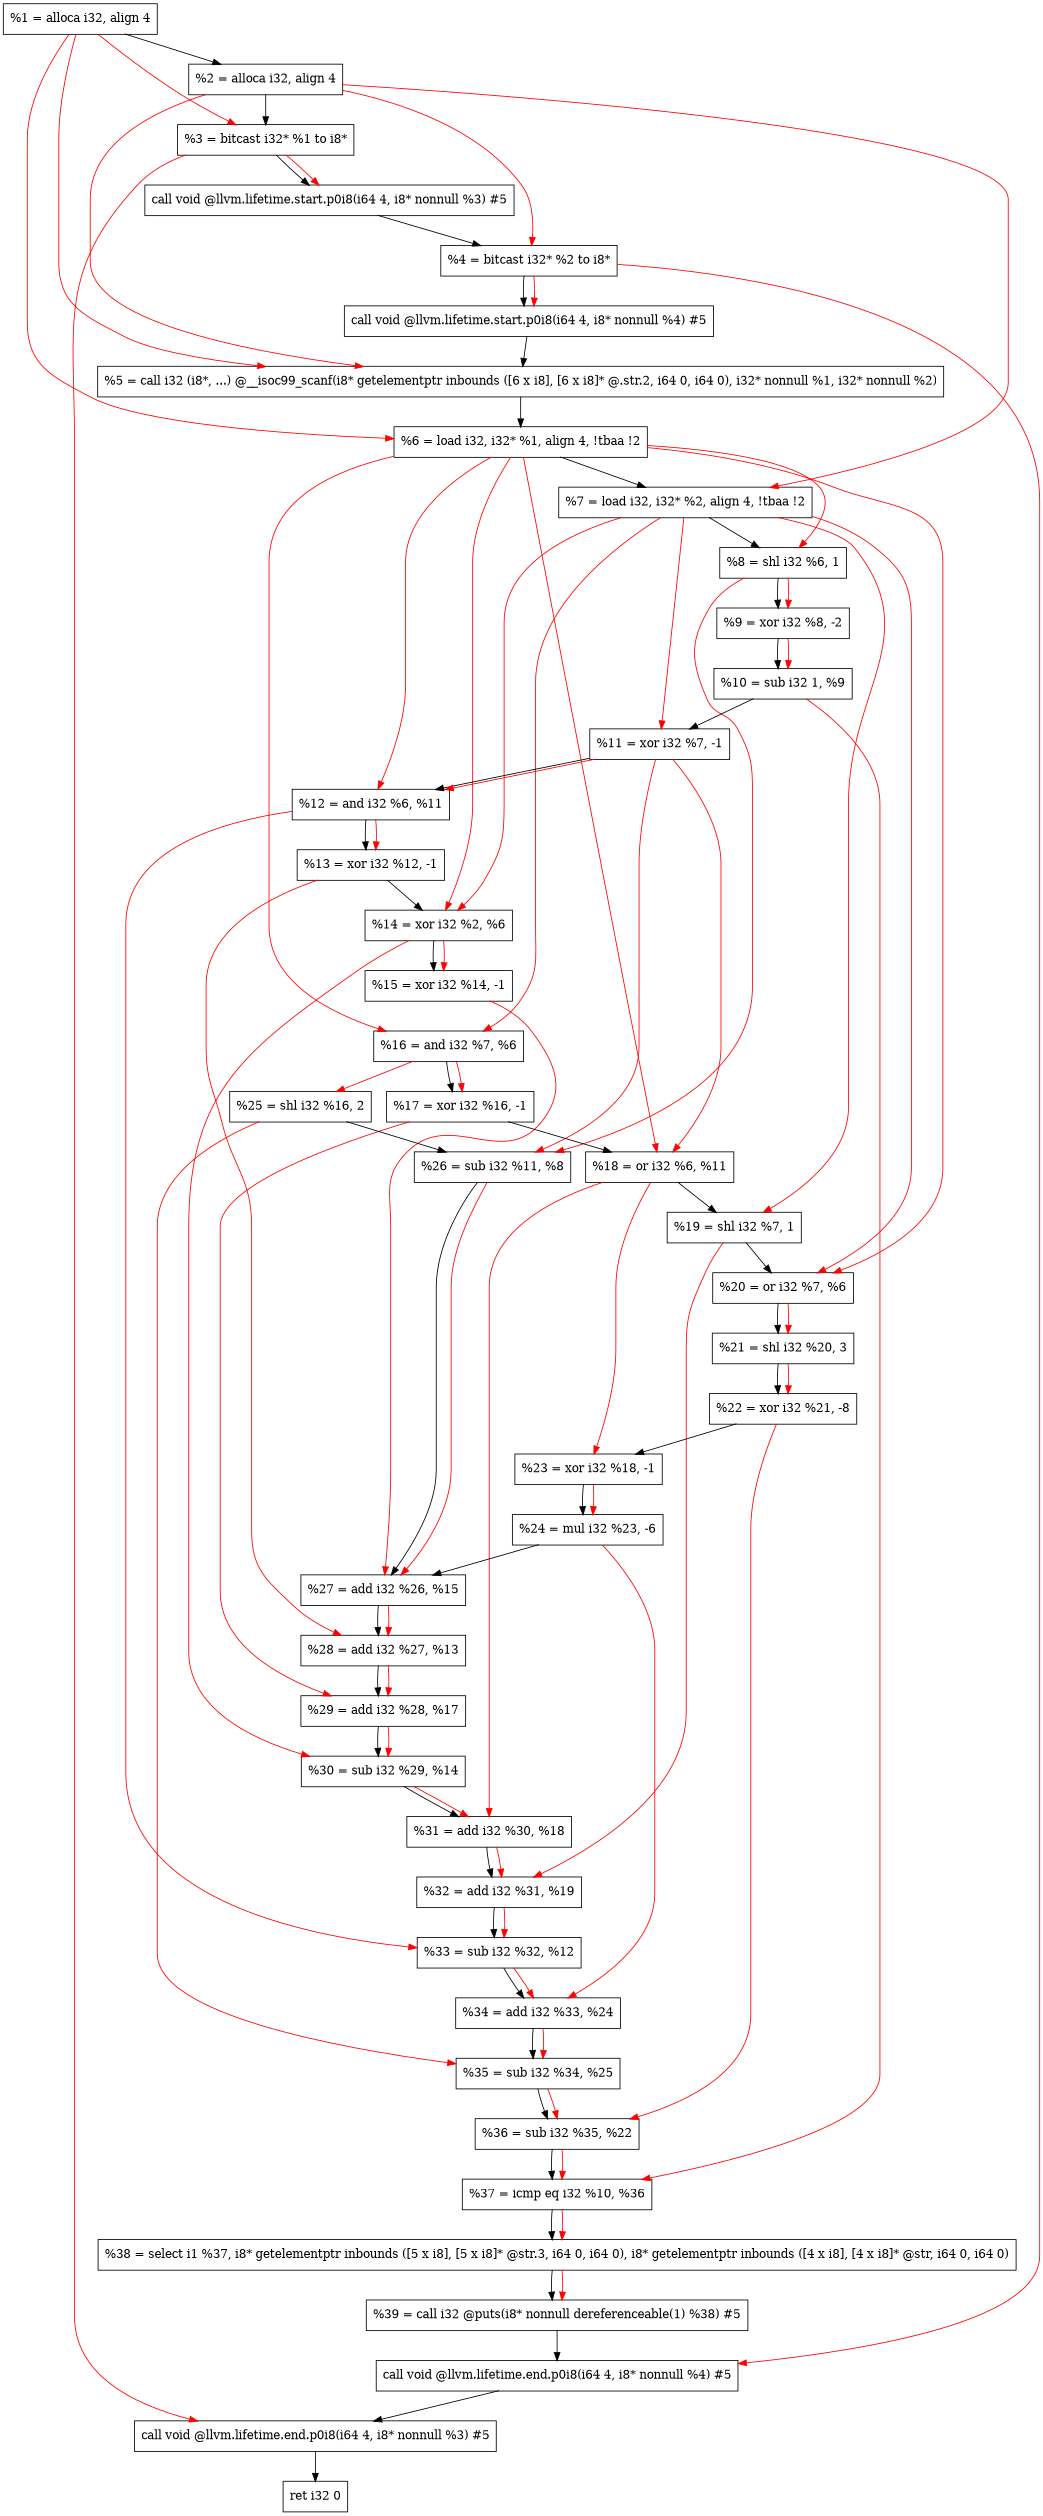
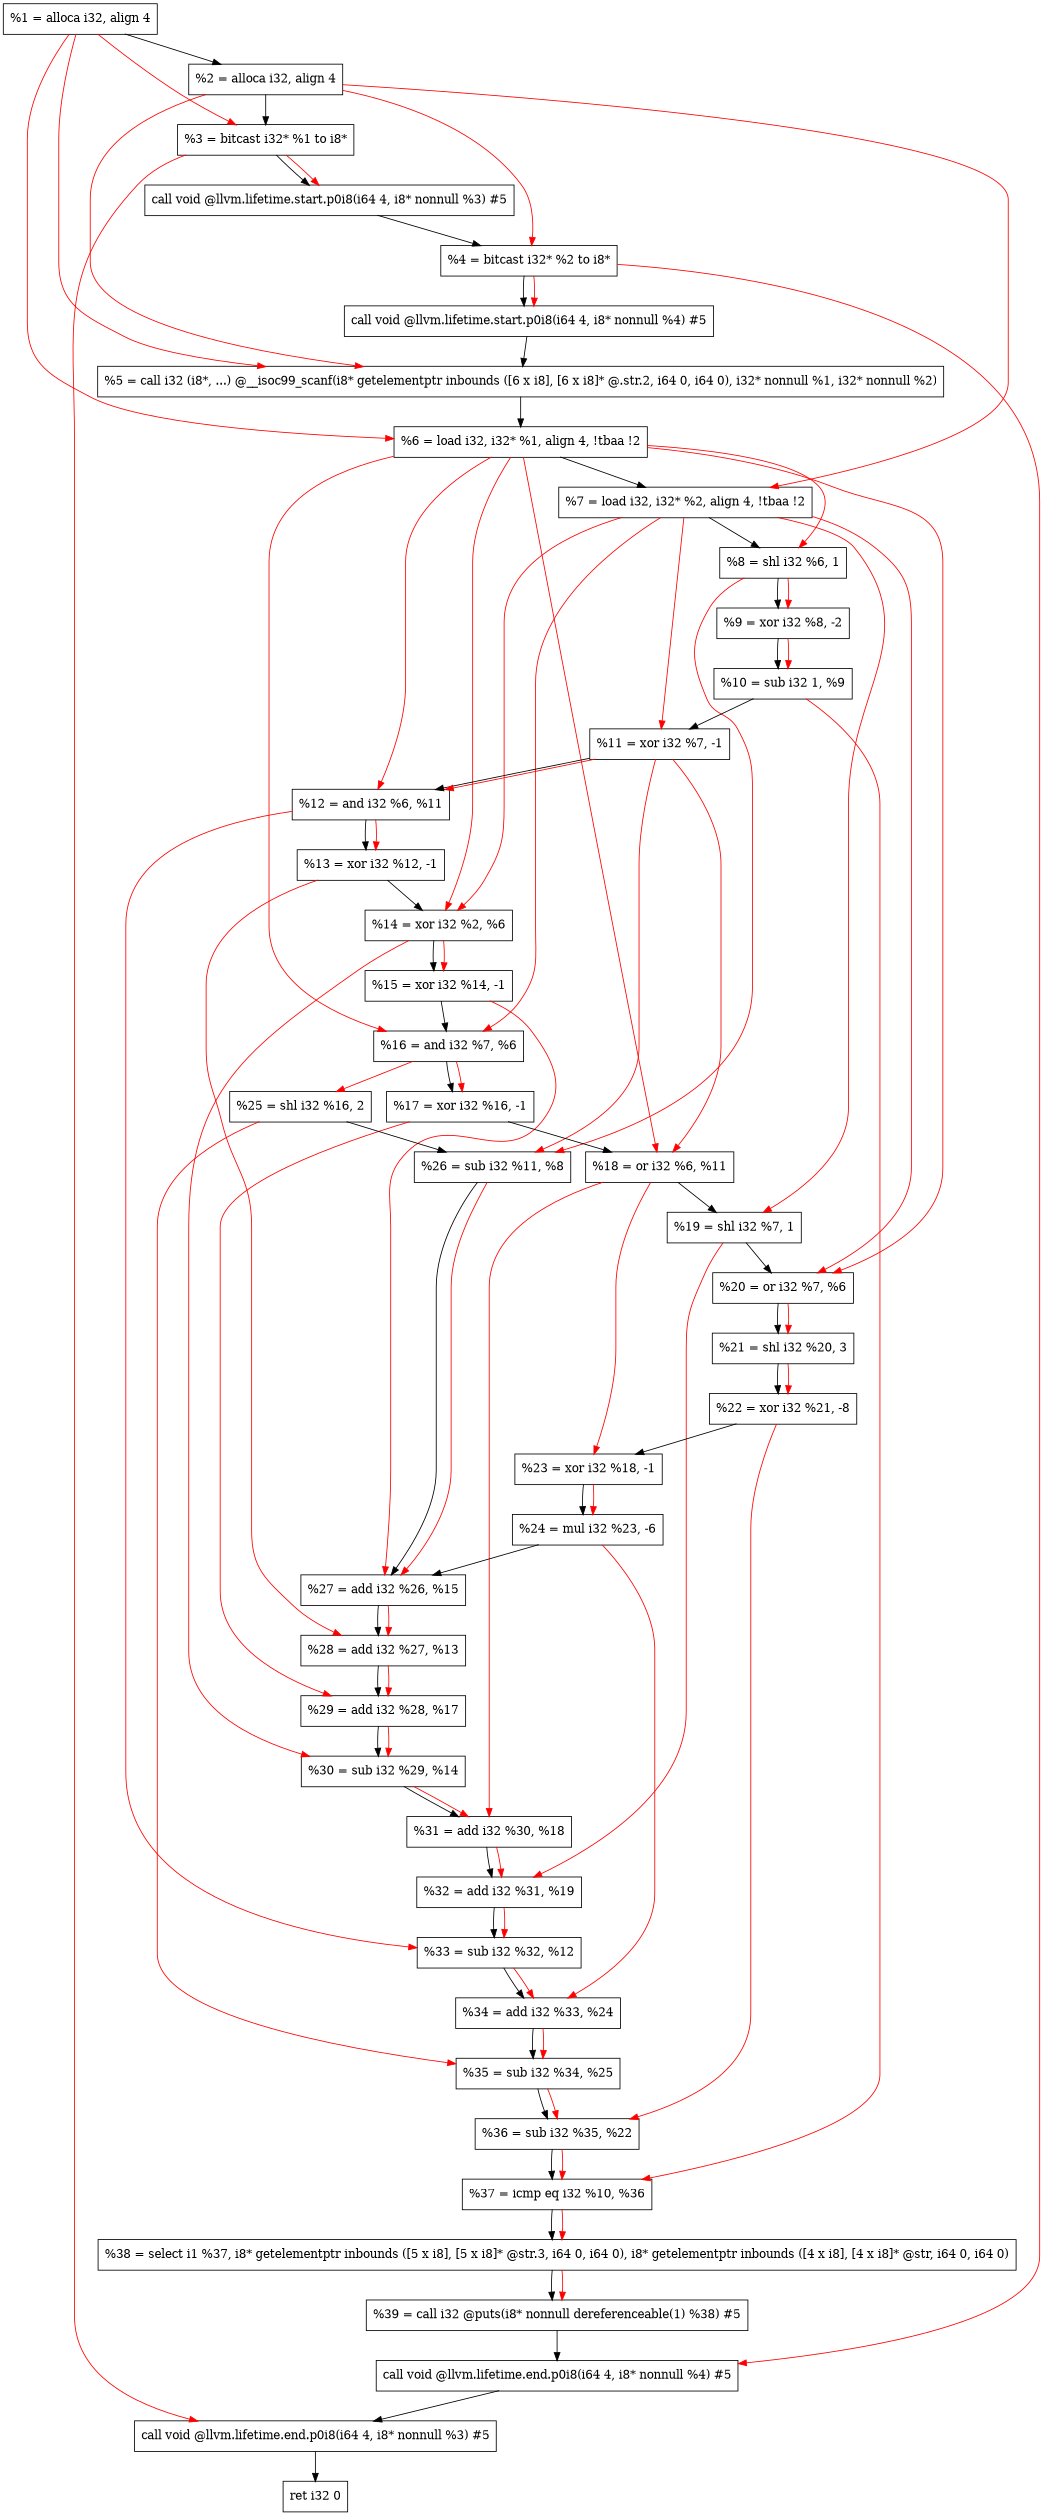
none -> (443, 1012)
